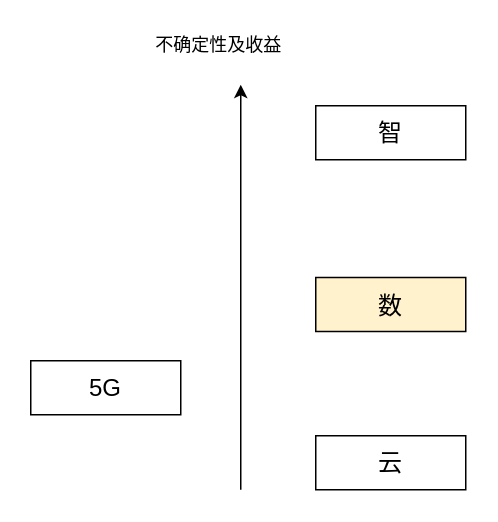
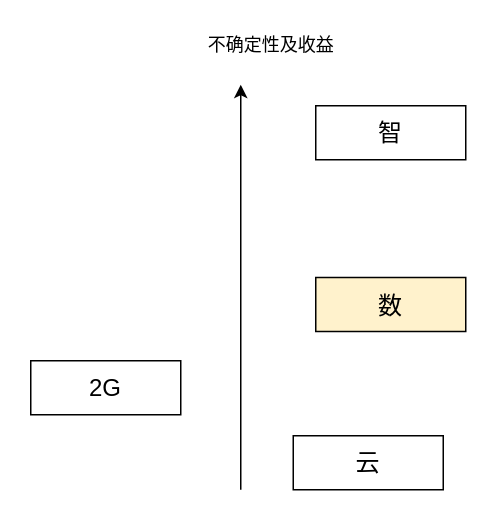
(218, 46) -> (271, 46)
(106, 388) -> (106, 388)
(391, 463) -> (368, 463)
